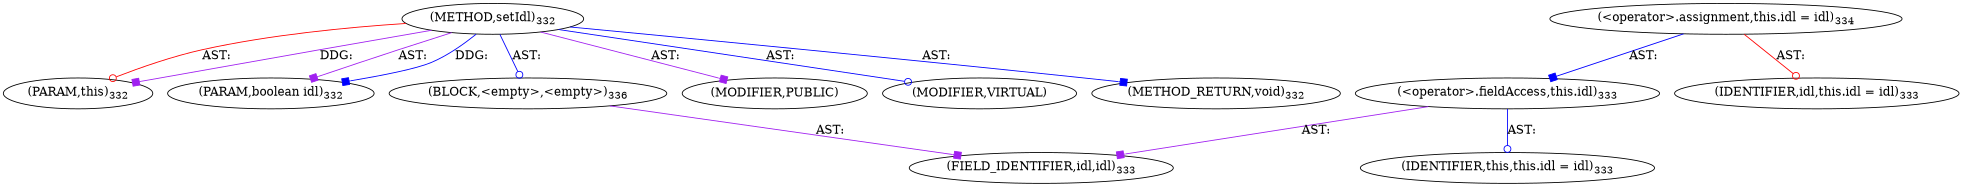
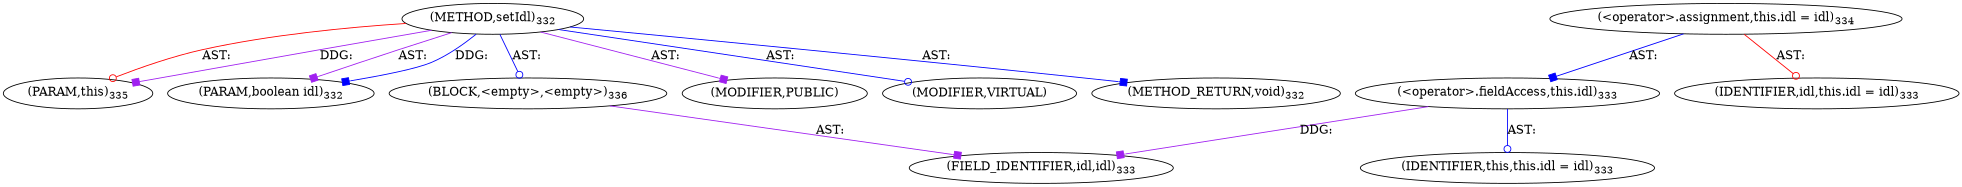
(119, 92) -> (119, 92)
(1318, 131) -> (1318, 131)
